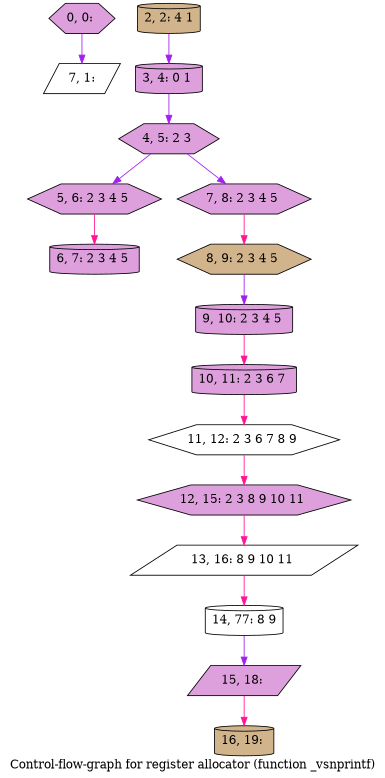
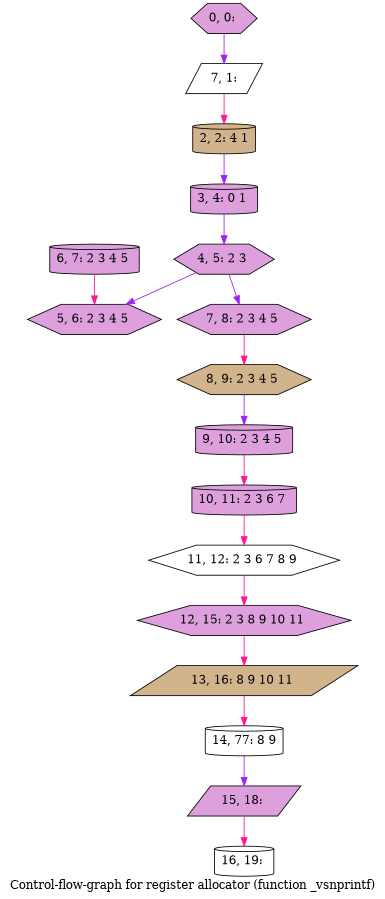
none -> (224, 105)
(94, 225) -> (94, 285)
(244, 560) -> (244, 681)
(244, 741) -> (244, 861)
